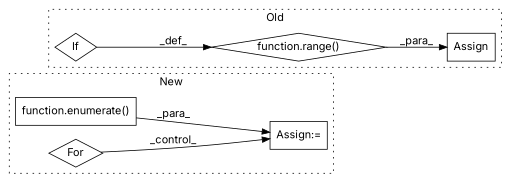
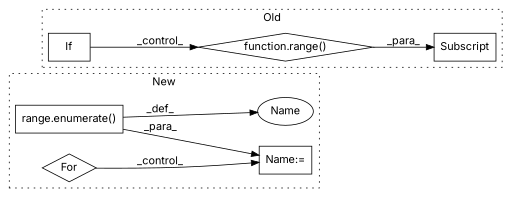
(174, 41) -> (161, 41)
(76, 47) -> (69, 47)
(471, 47) -> (465, 47)
(76, 111) -> (69, 119)
none -> (286, 111)
(299, 135) -> (286, 160)
